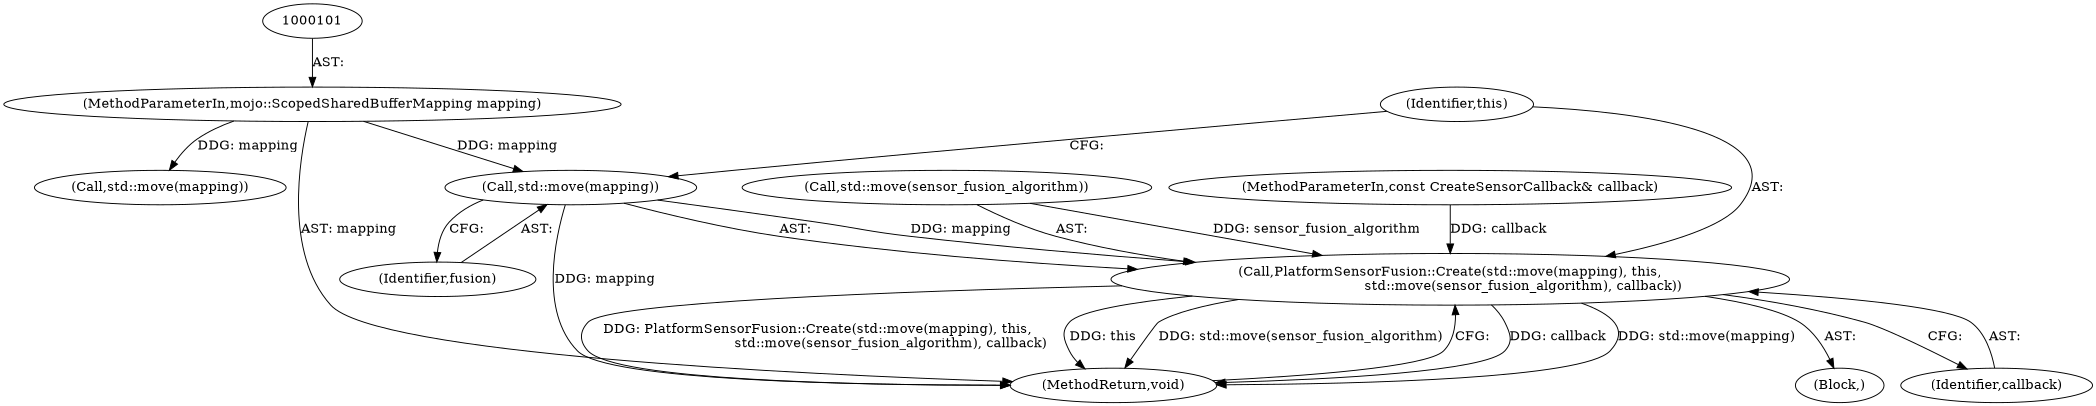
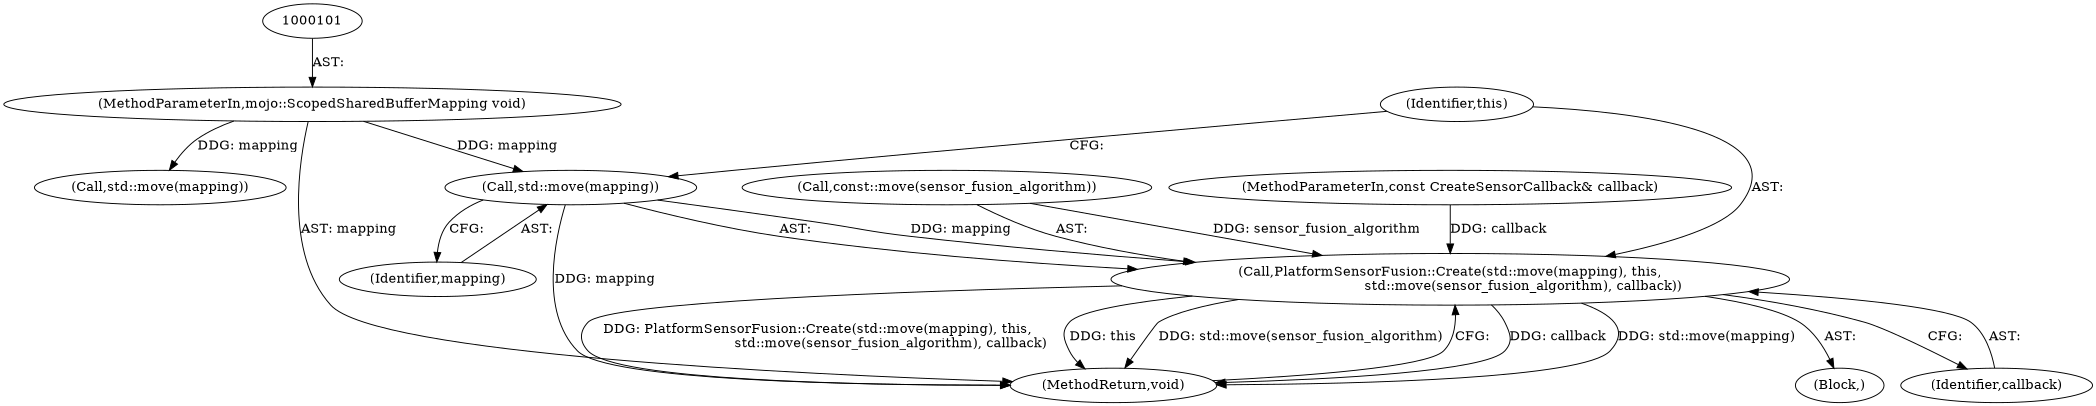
(312, 104) -> (312, 104)
(947, 188) -> (947, 188)
(438, 279) -> (438, 279)
